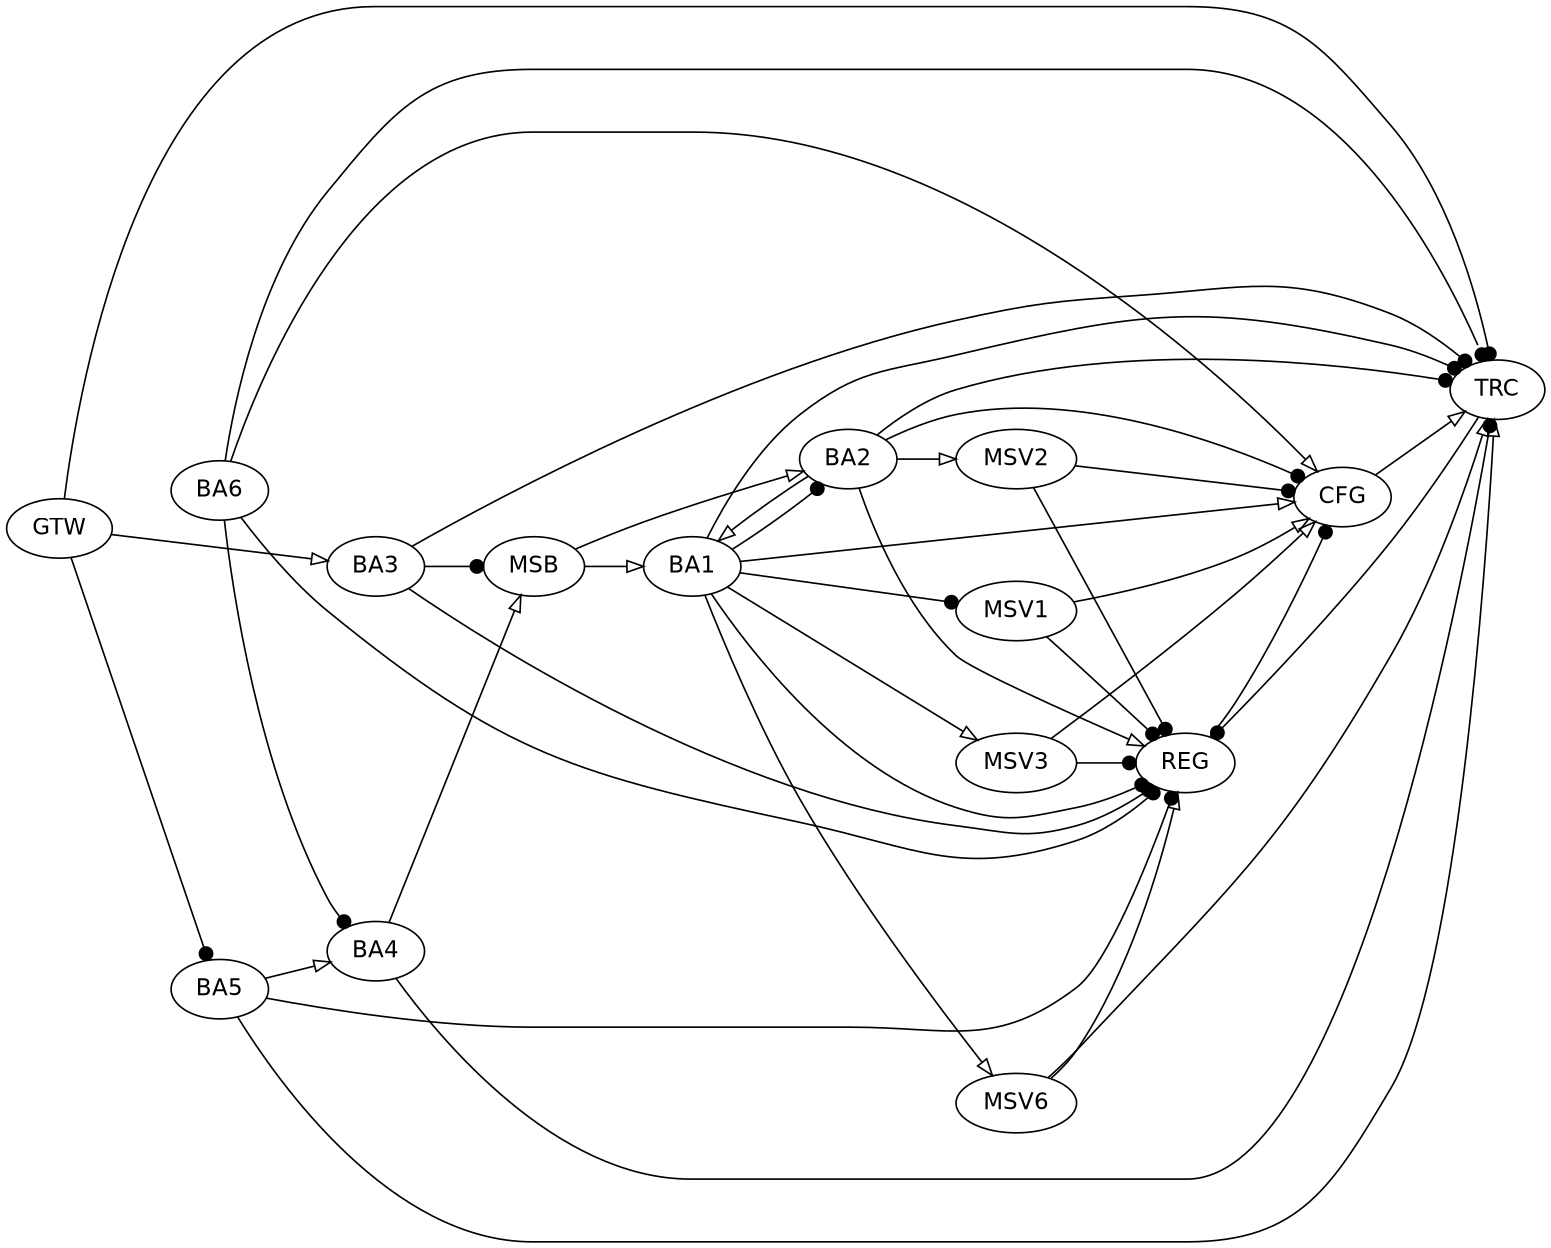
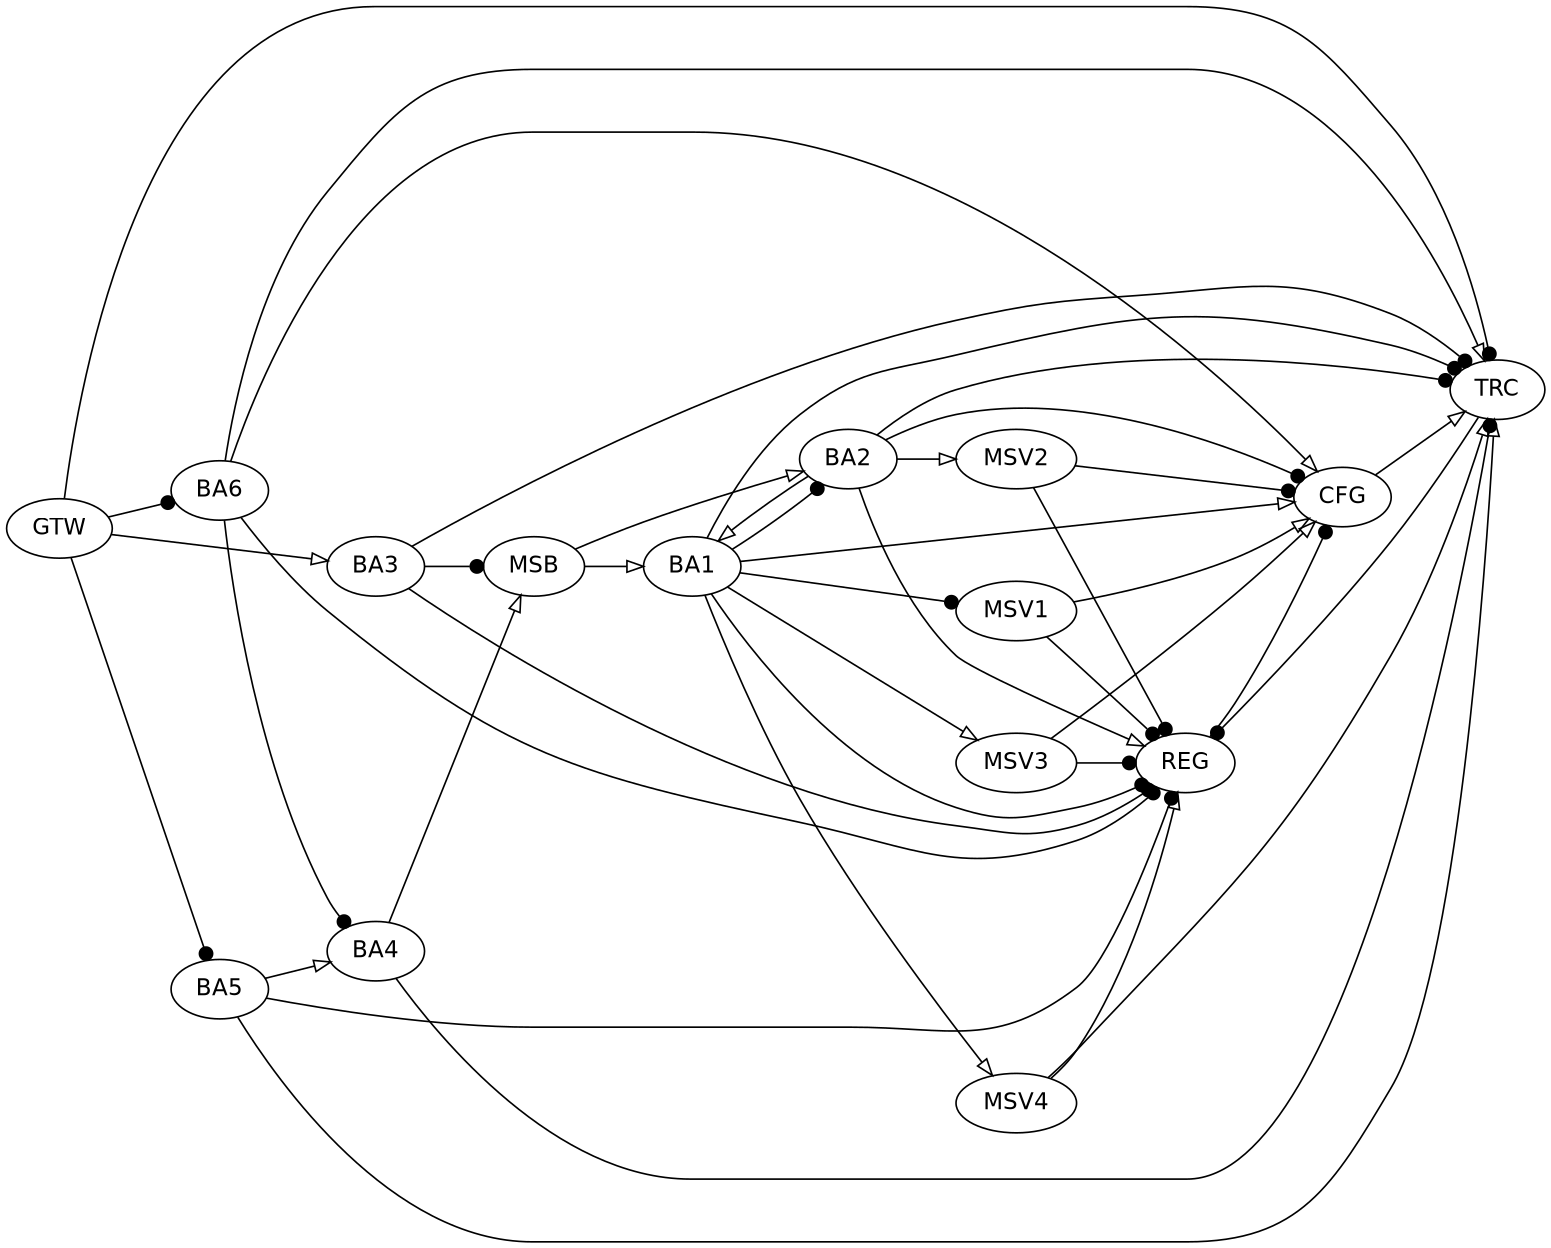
(800, 69) -> (800, 69)
none -> (135, 511)
(1016, 1103) -> (1016, 1103)
